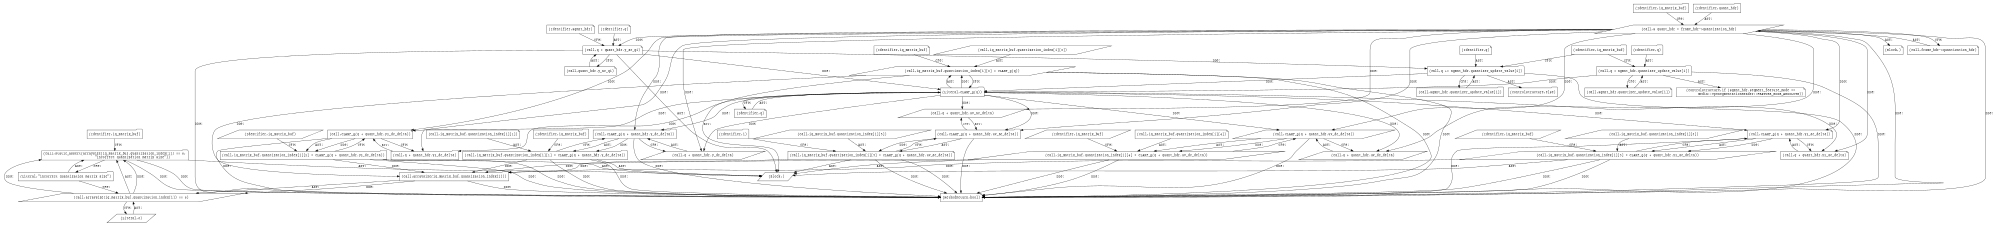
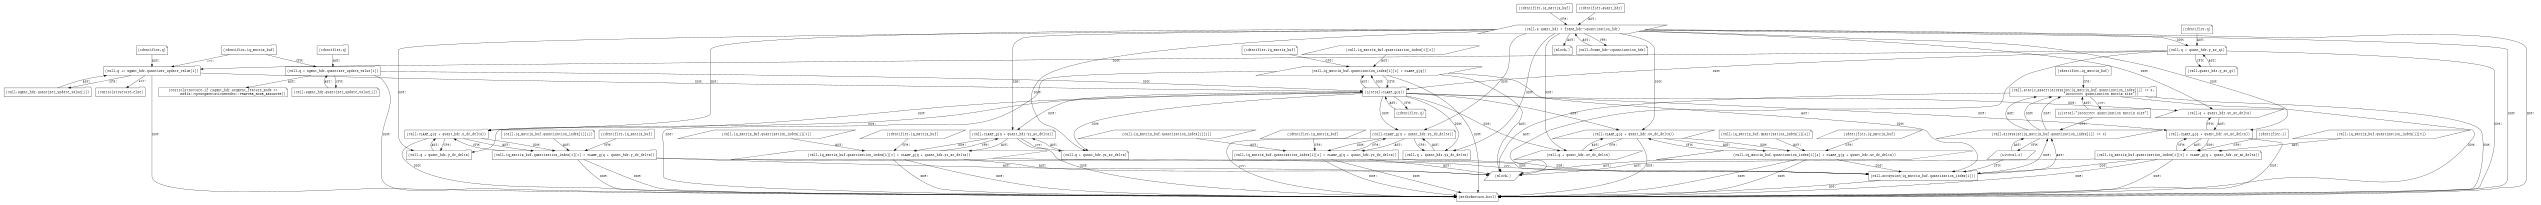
(571, 29) -> none
none -> (1167, 134)
(703, 155) -> (439, 155)
none -> (1985, 167)
